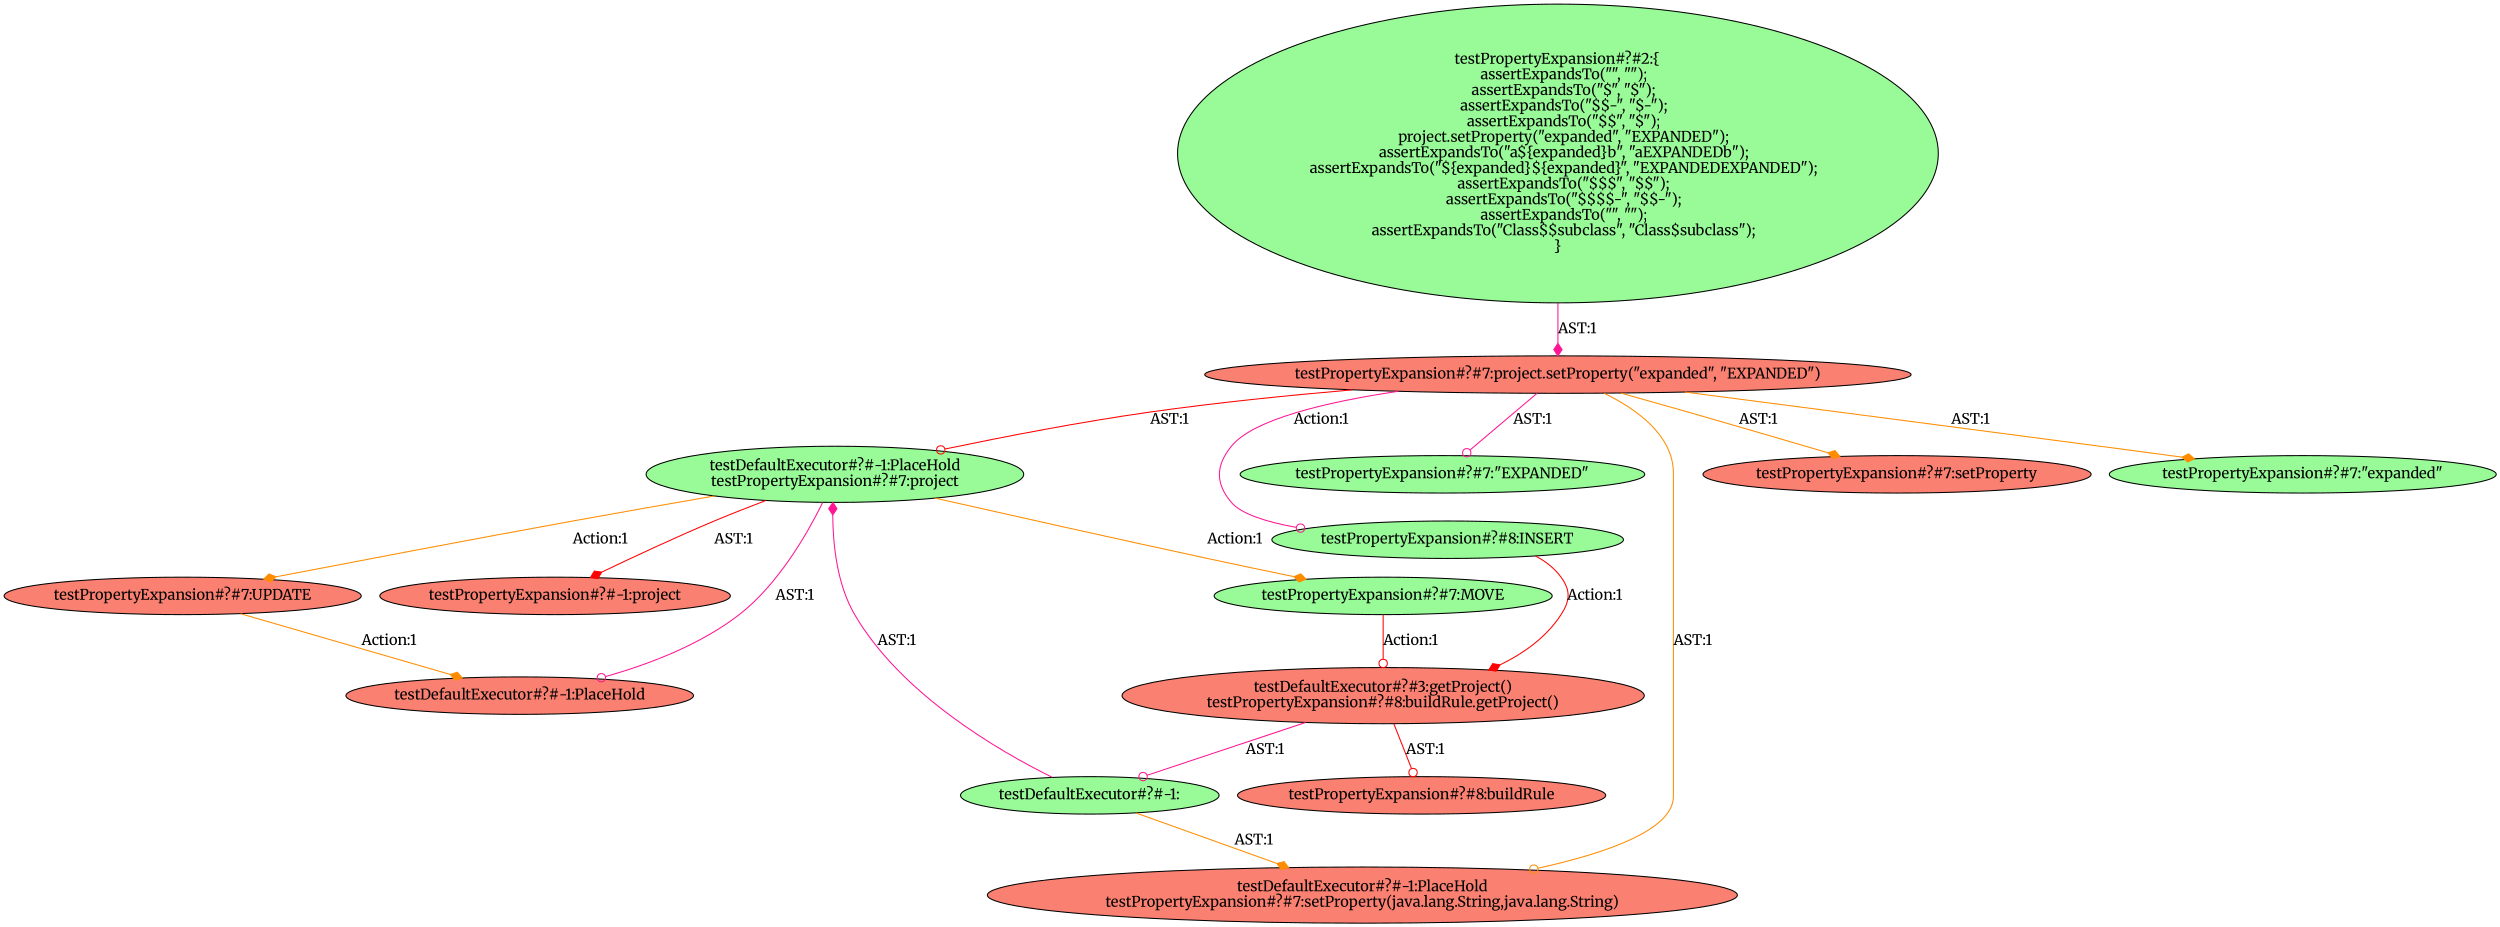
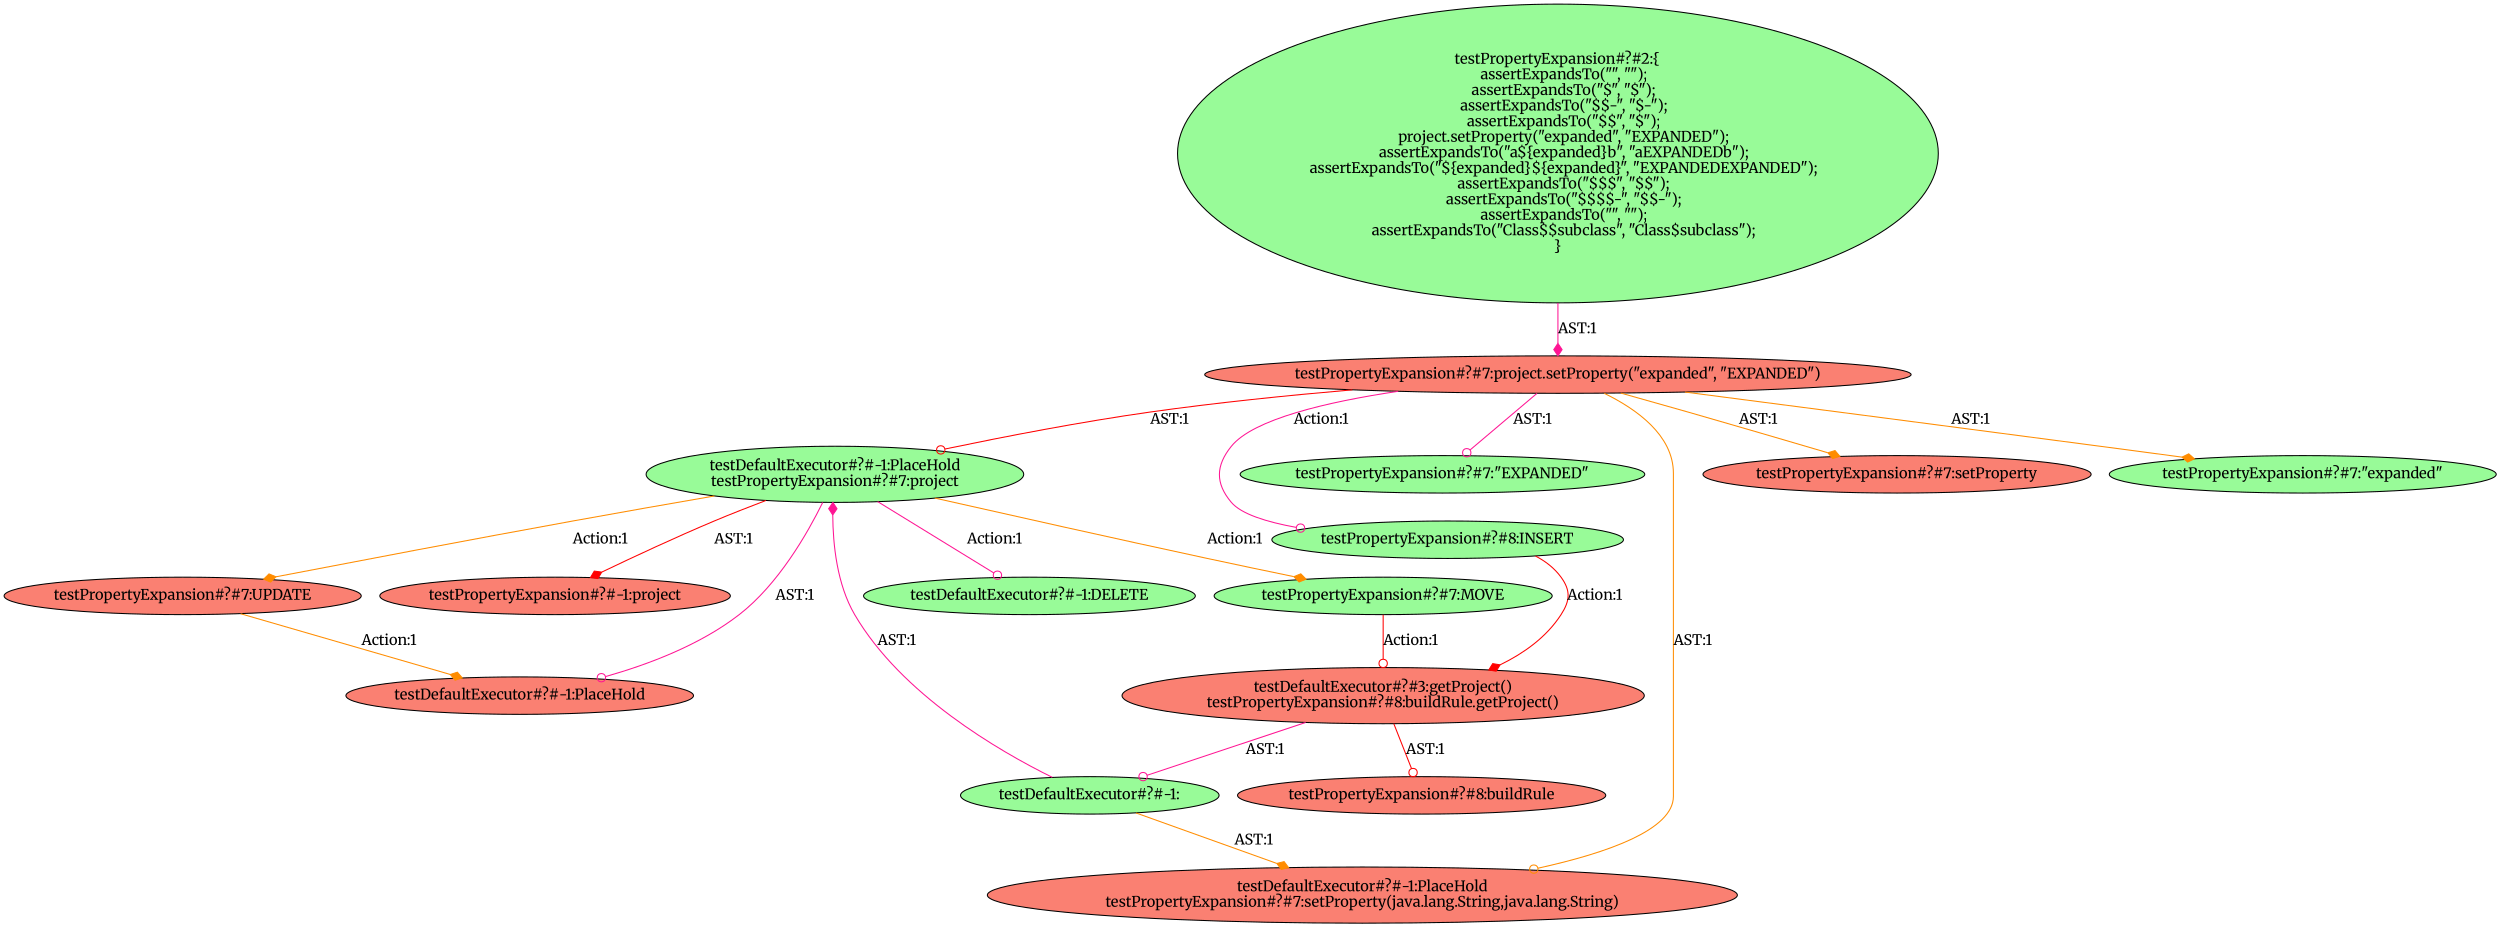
none -> (1029, 596)
